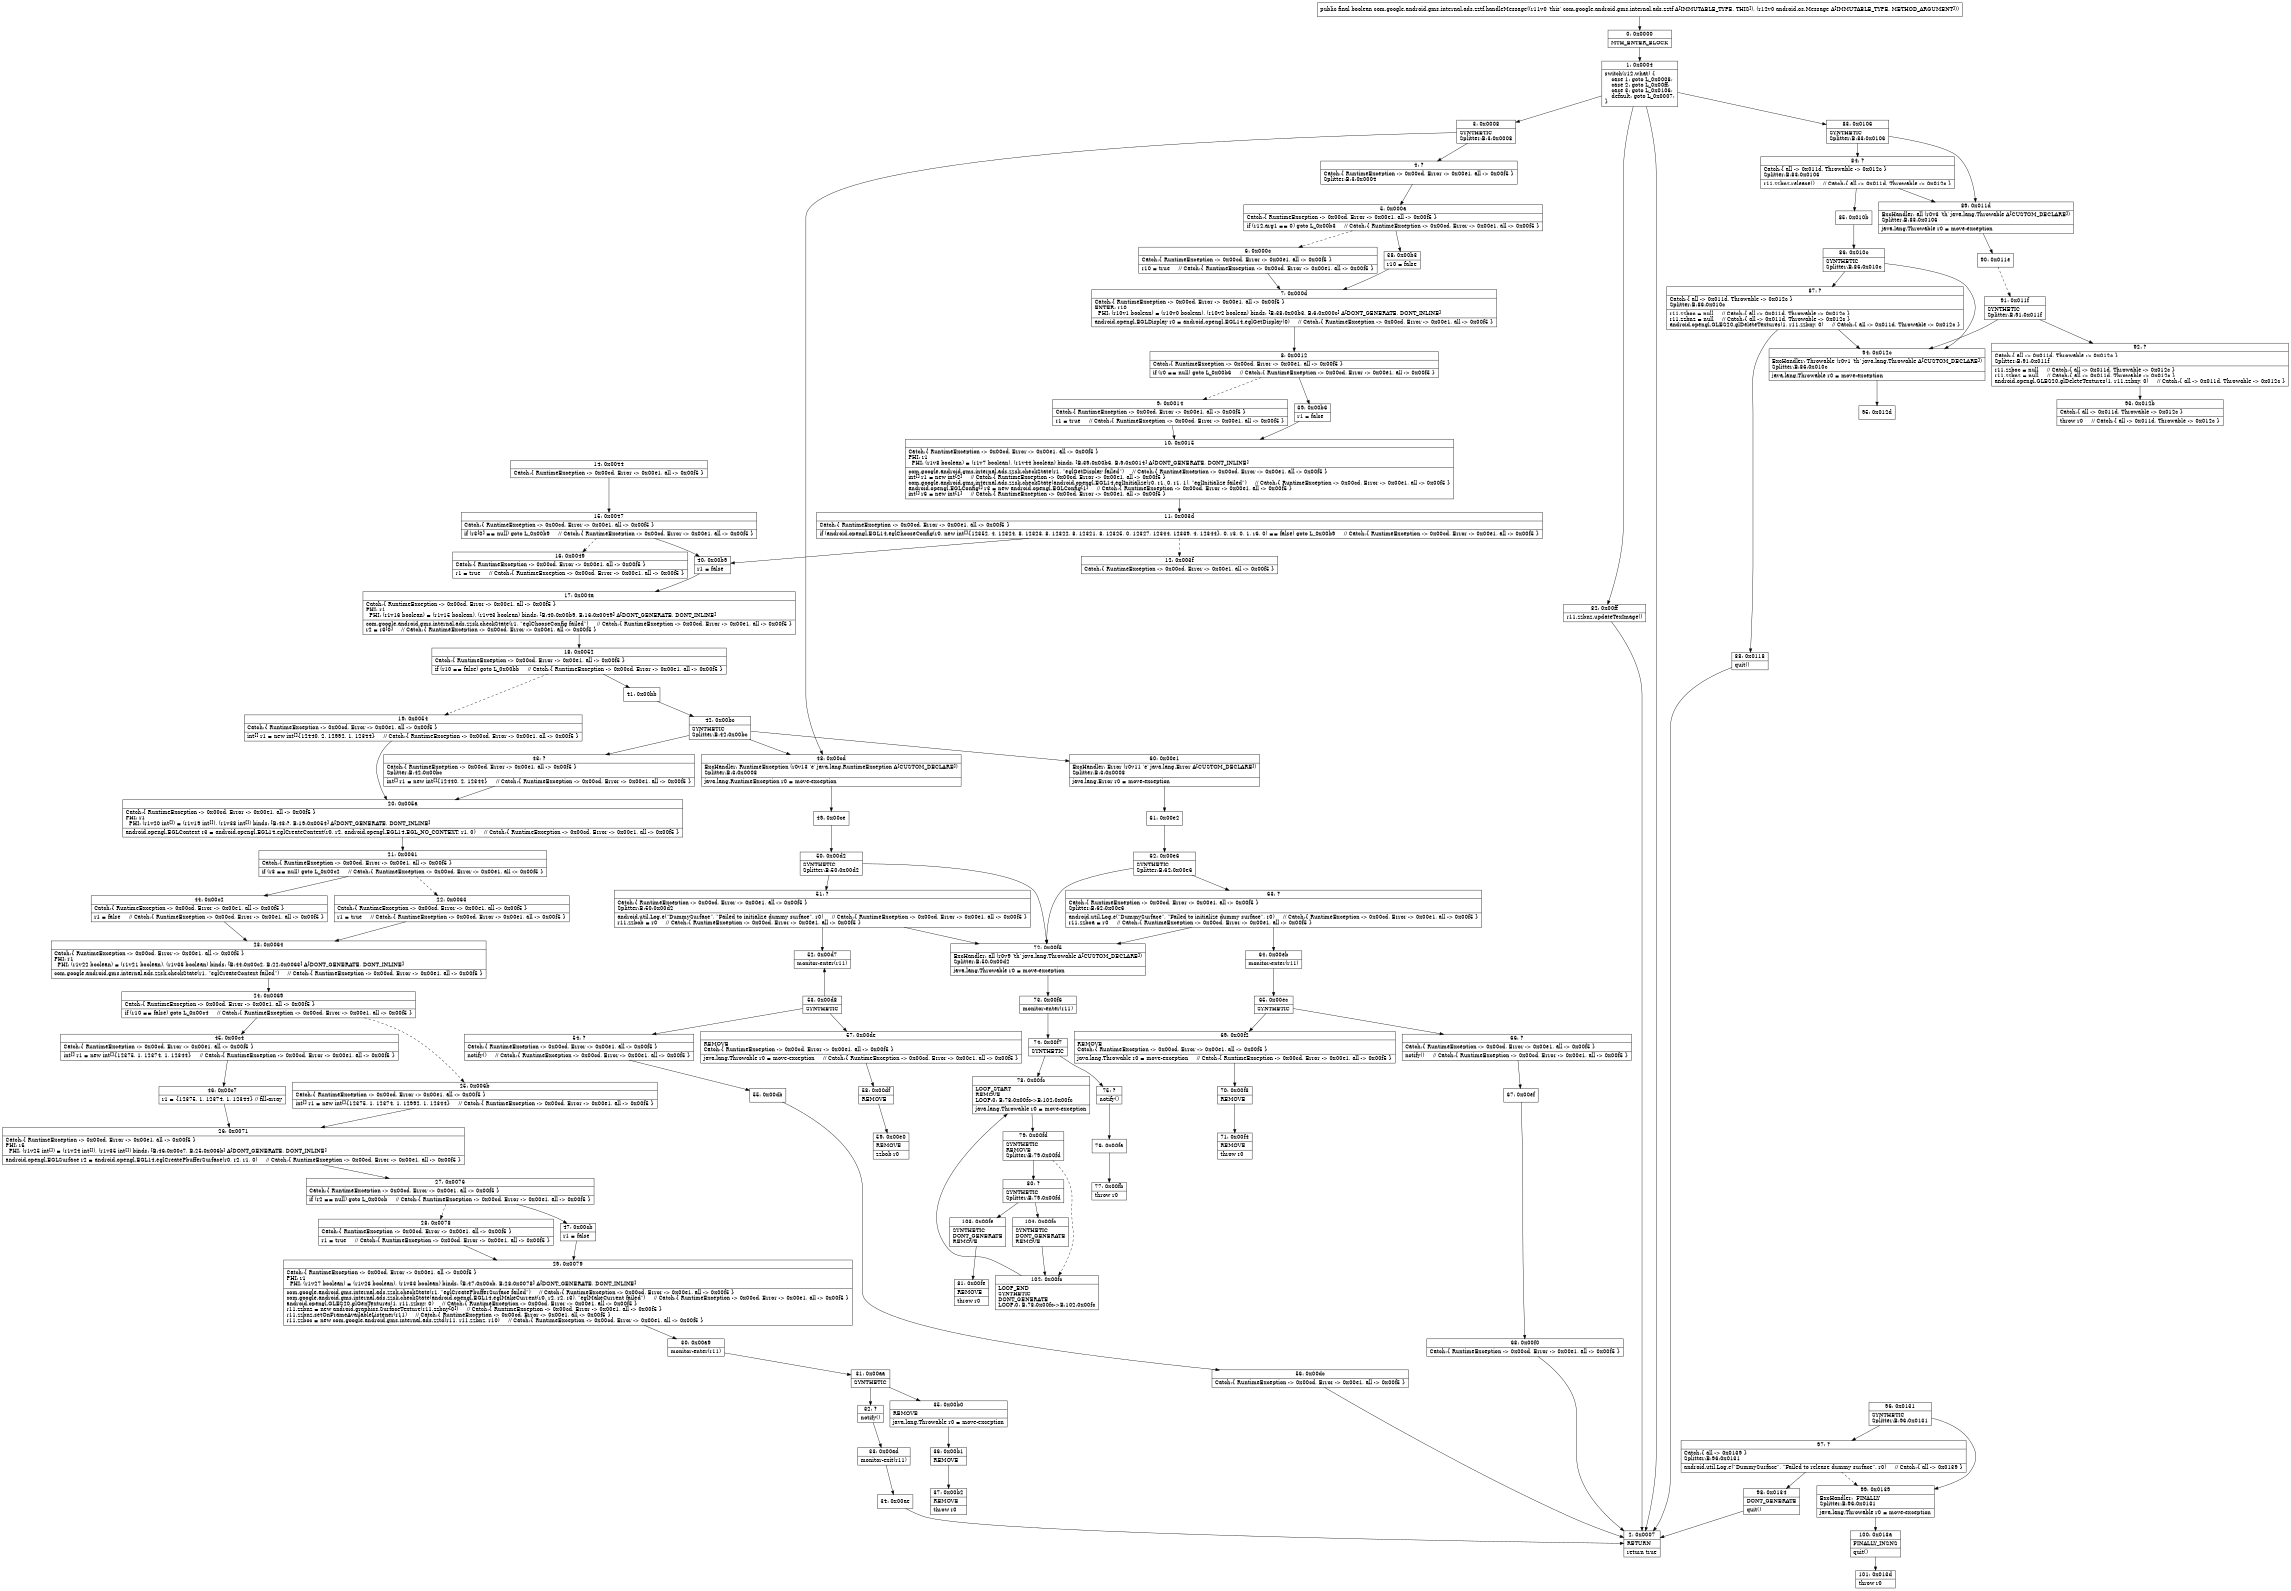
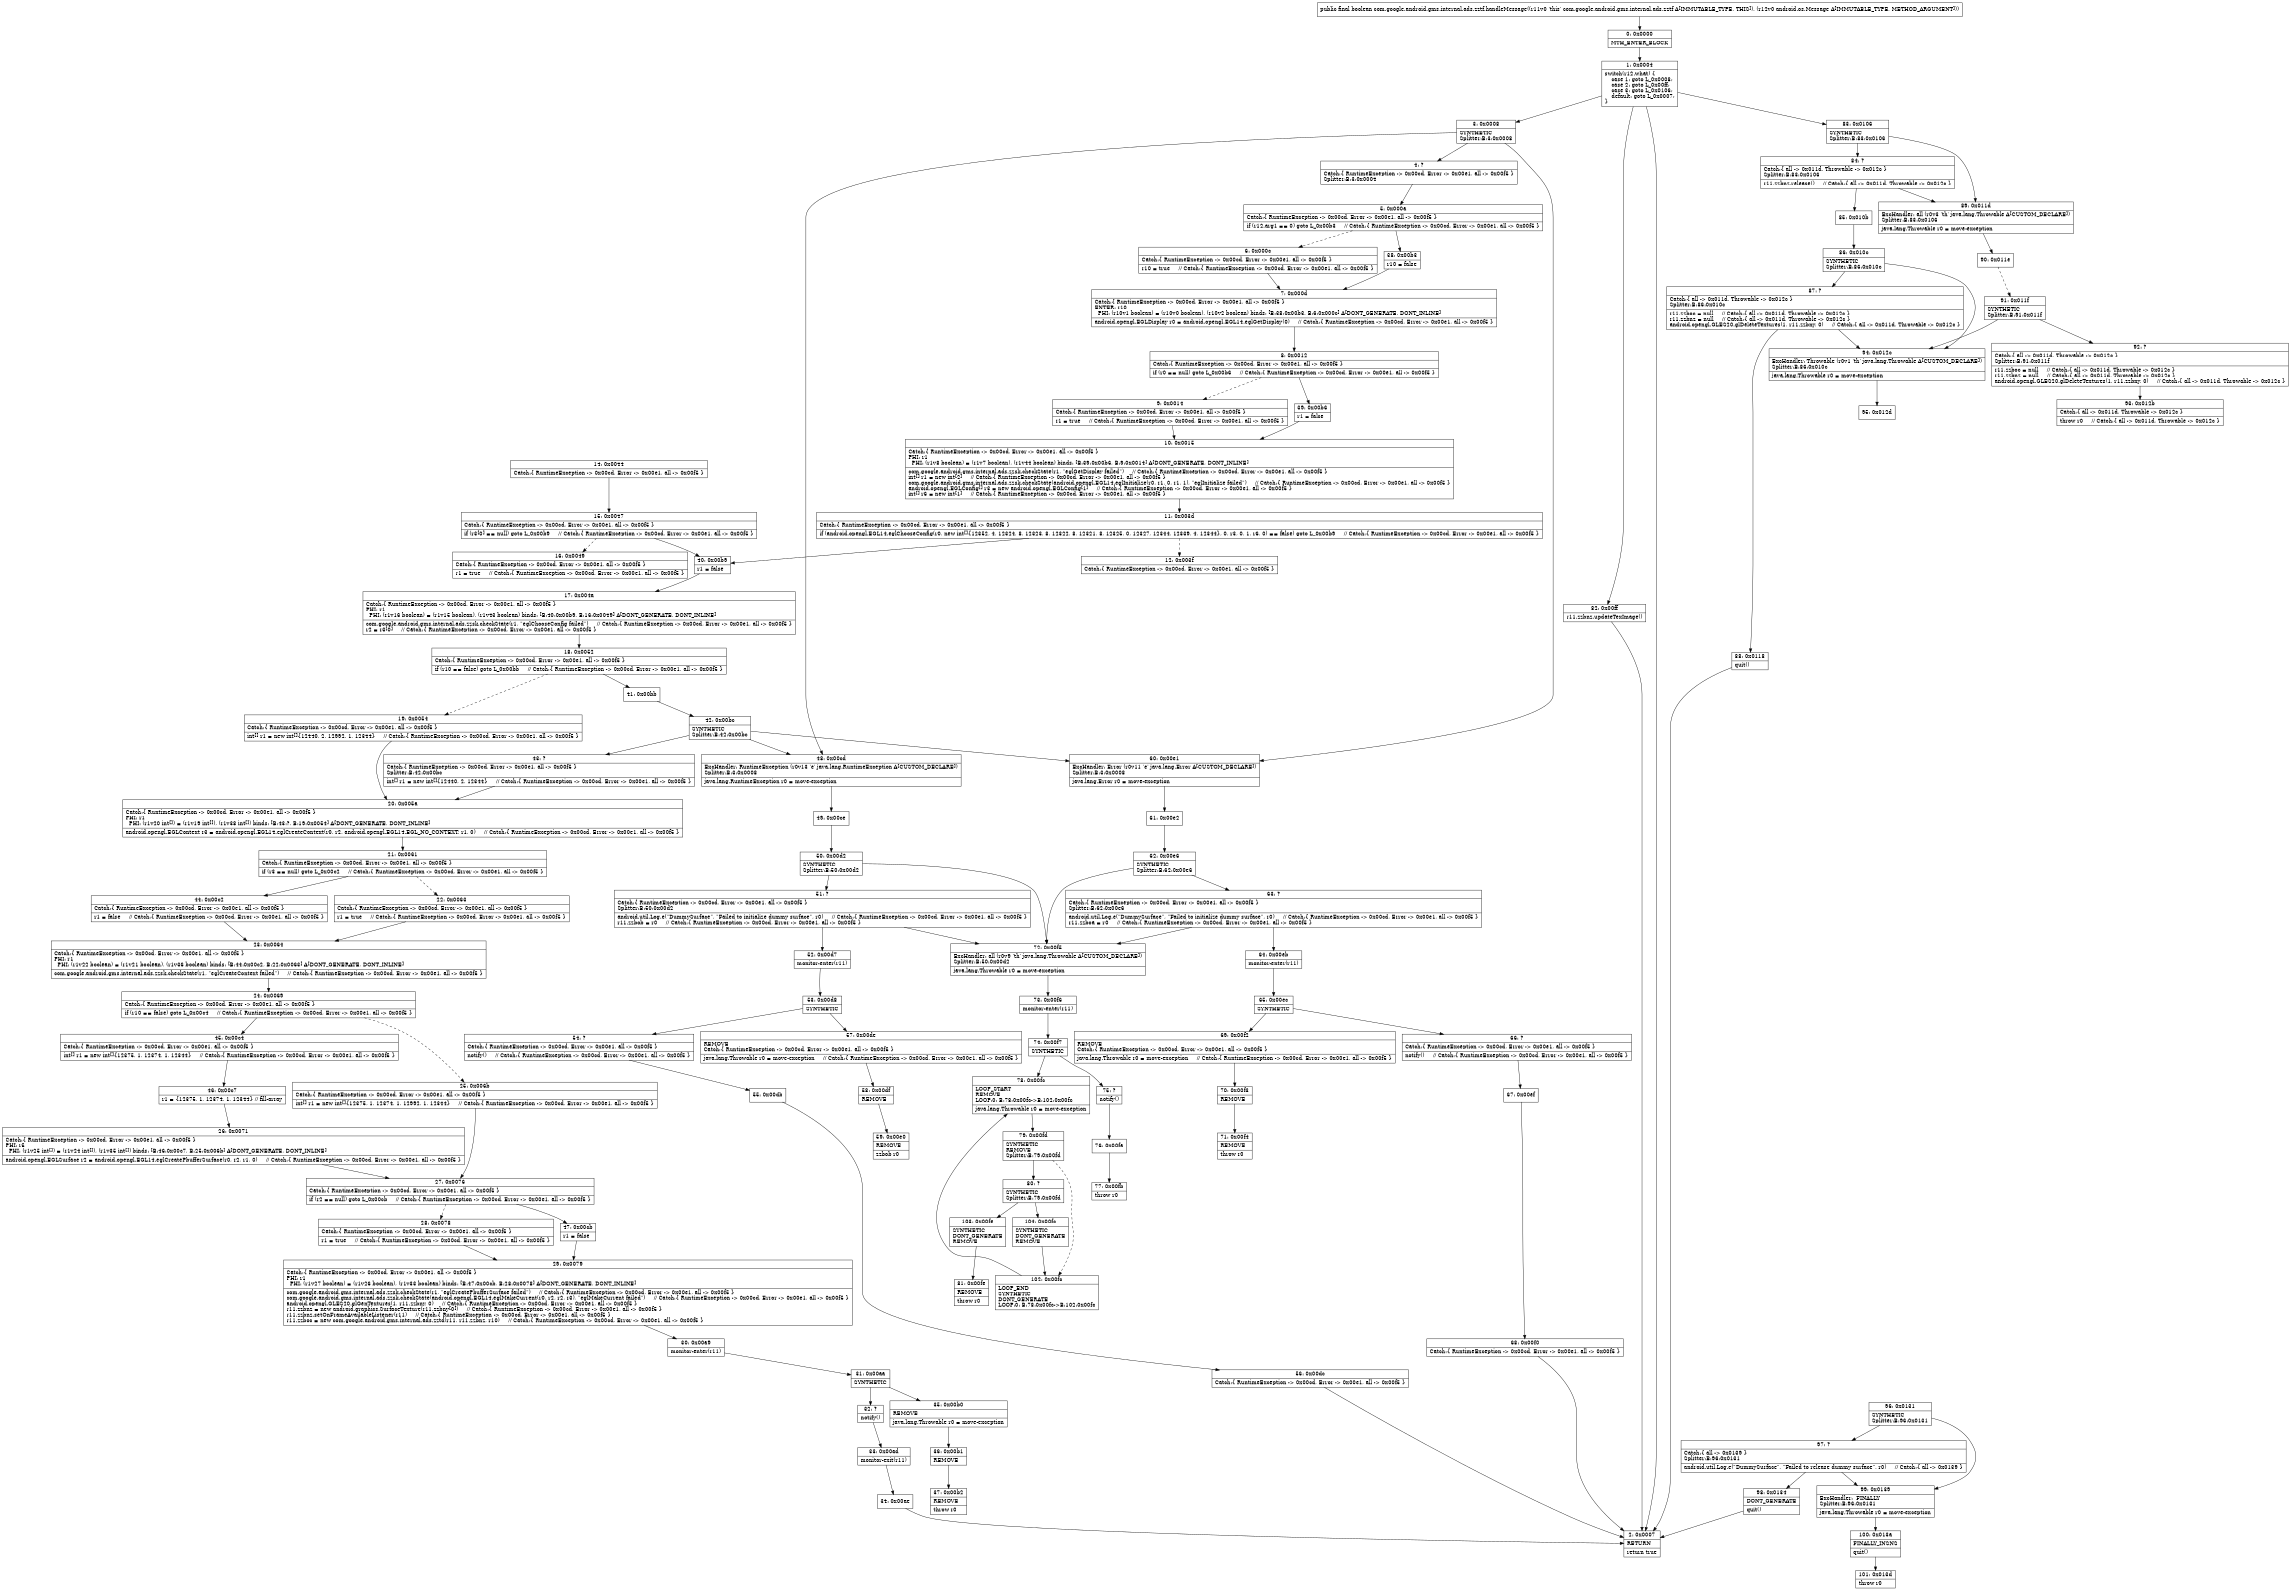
none -> (1553, 561)
(825, 984) -> (820, 980)
(370, 1117) -> (473, 1143)
(1848, 1478) -> (1848, 1478)
